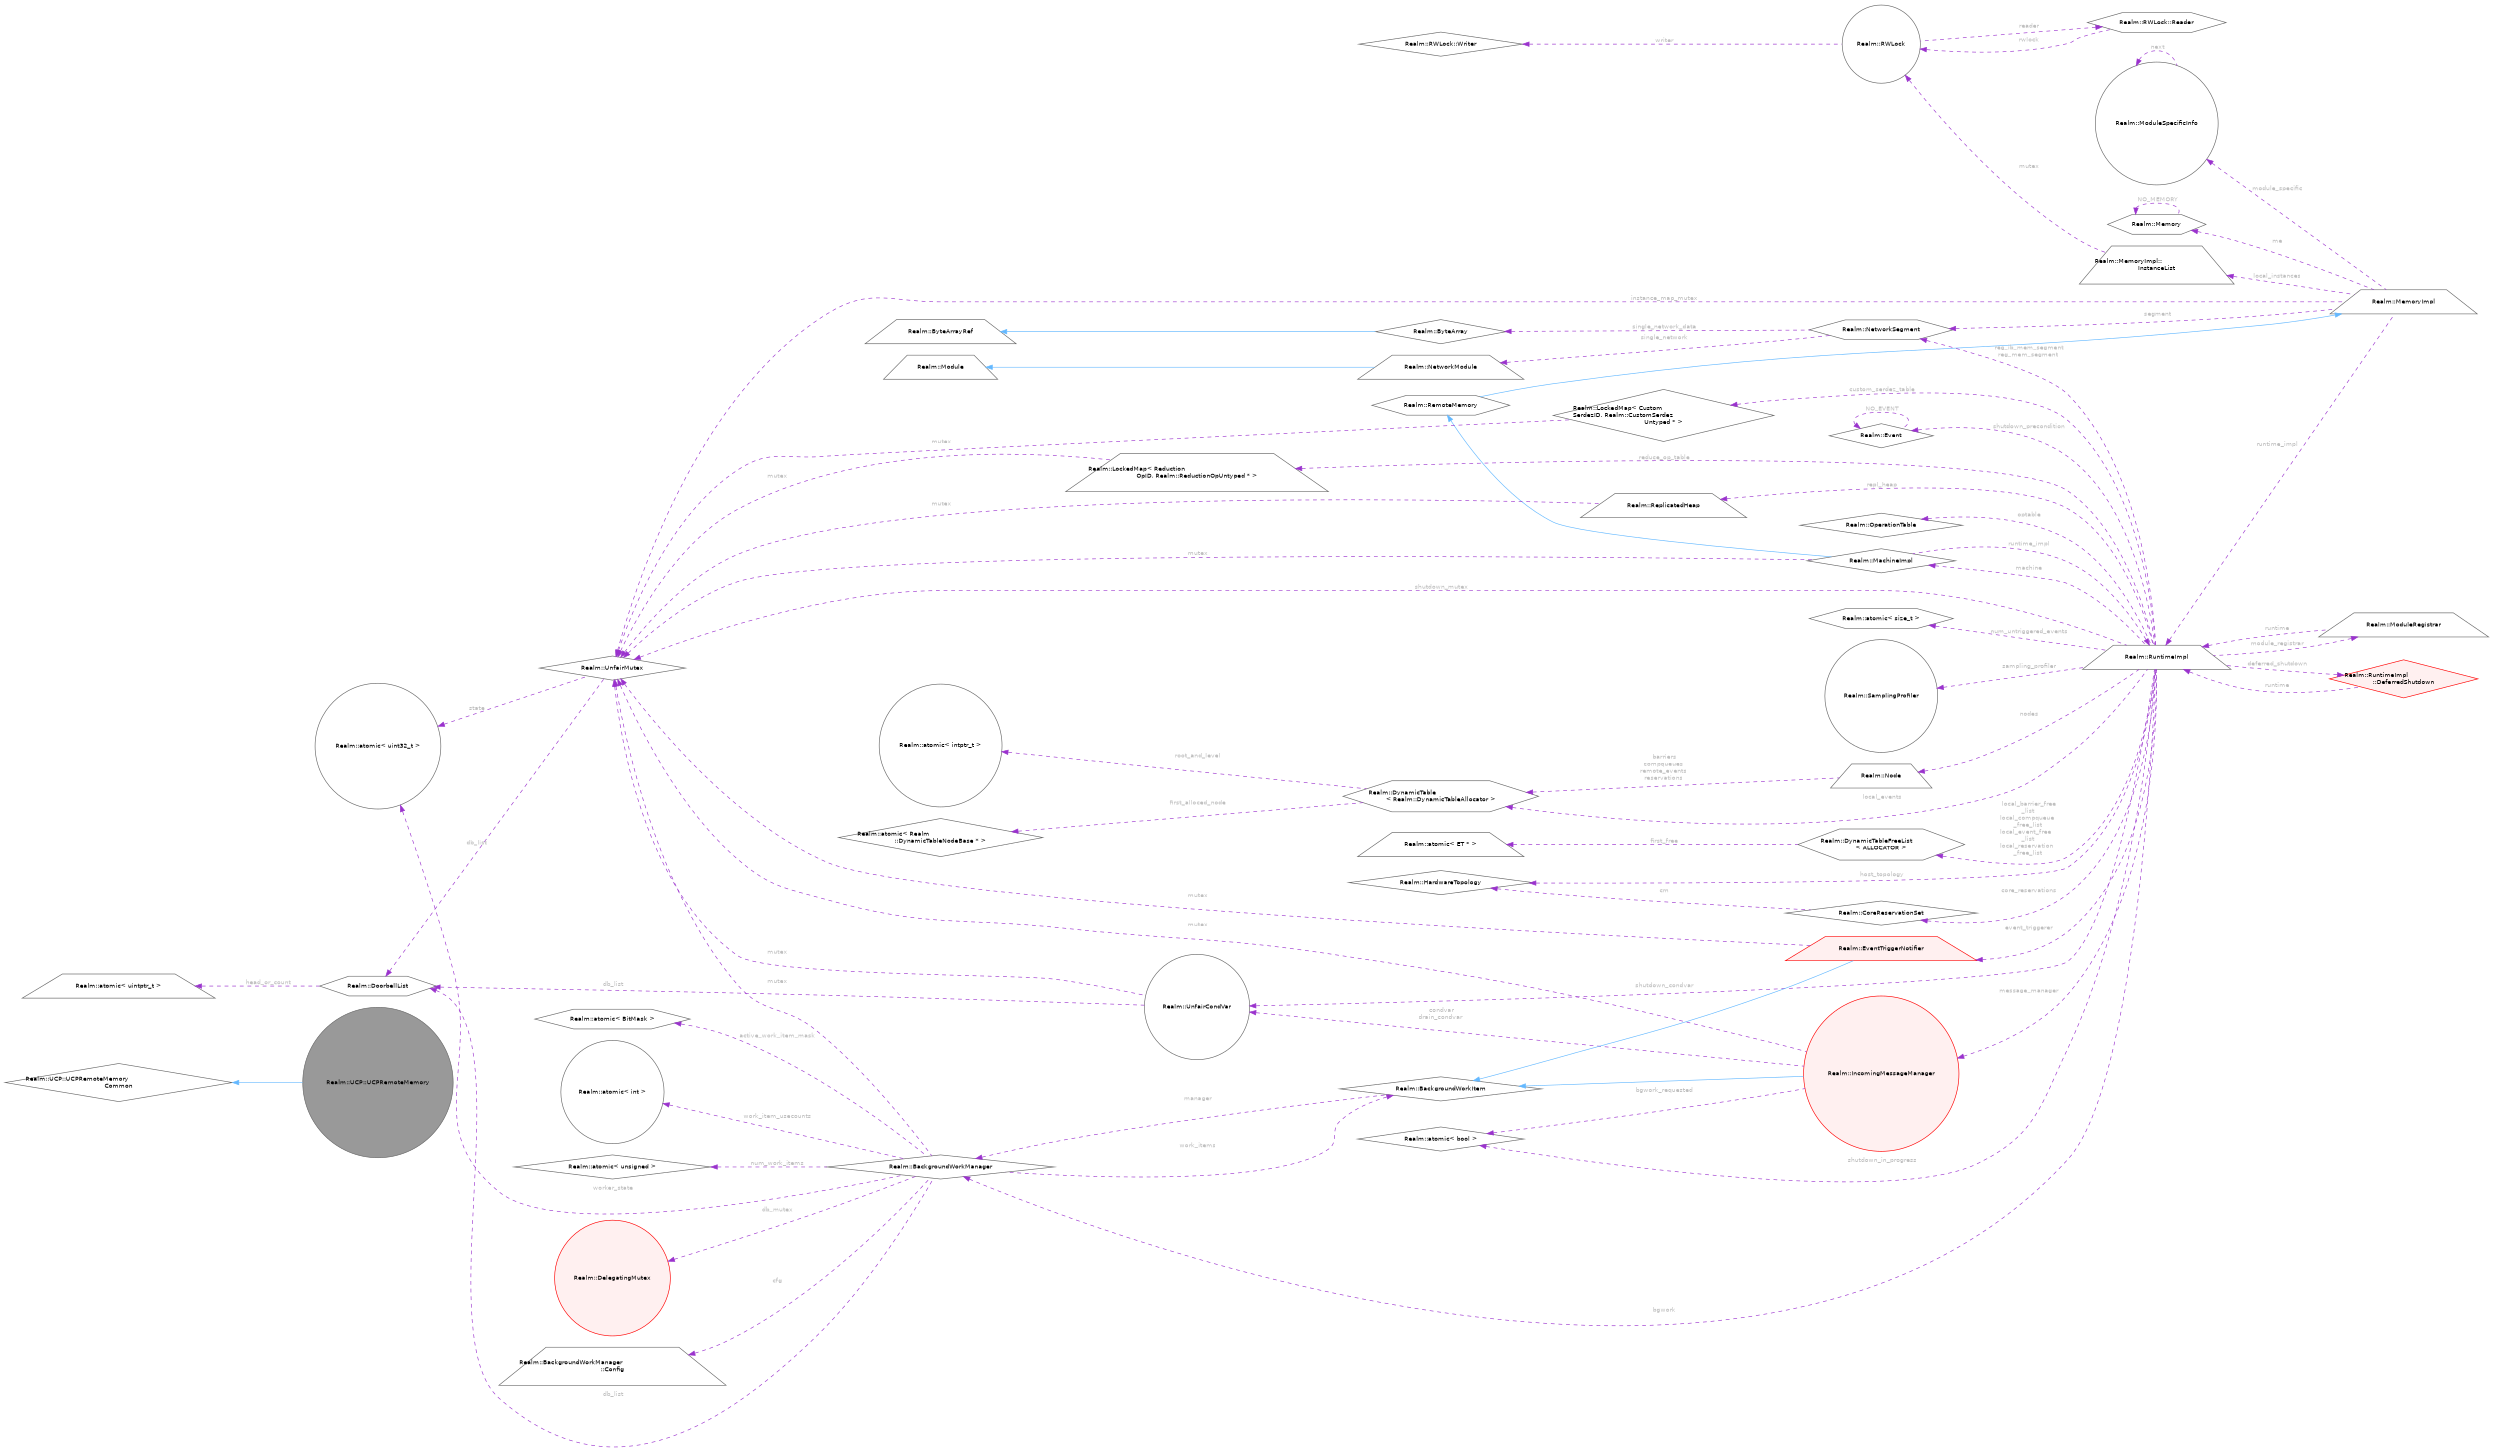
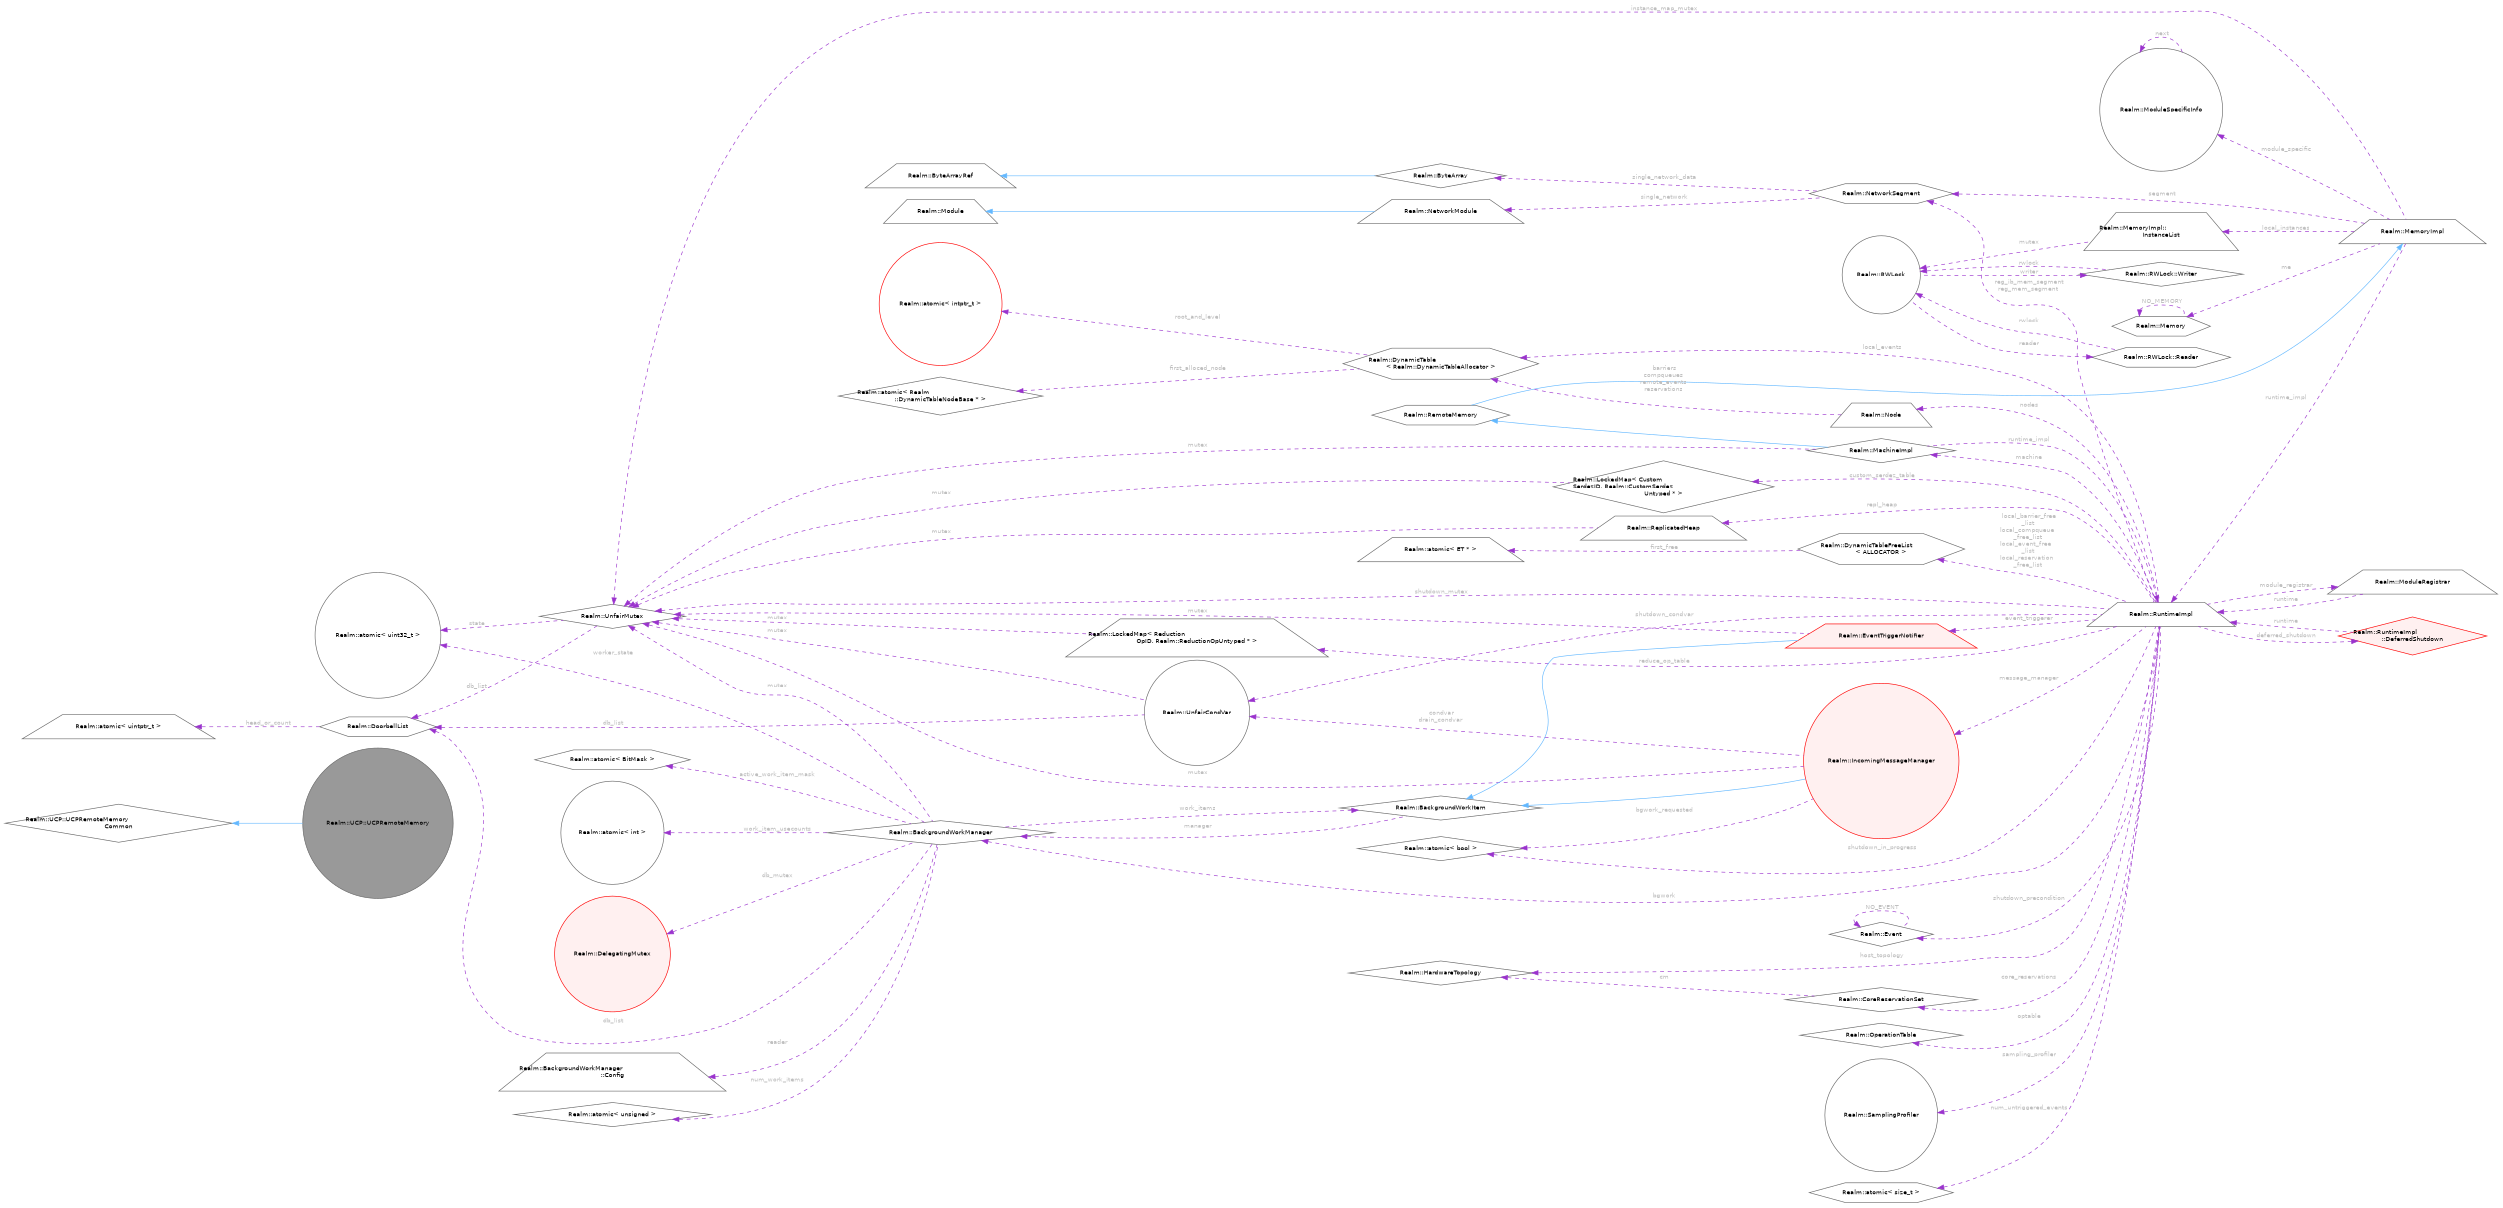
none -> (2018, 266)
(941, 745) -> (941, 304)
(777, 1281) -> (777, 1043)
